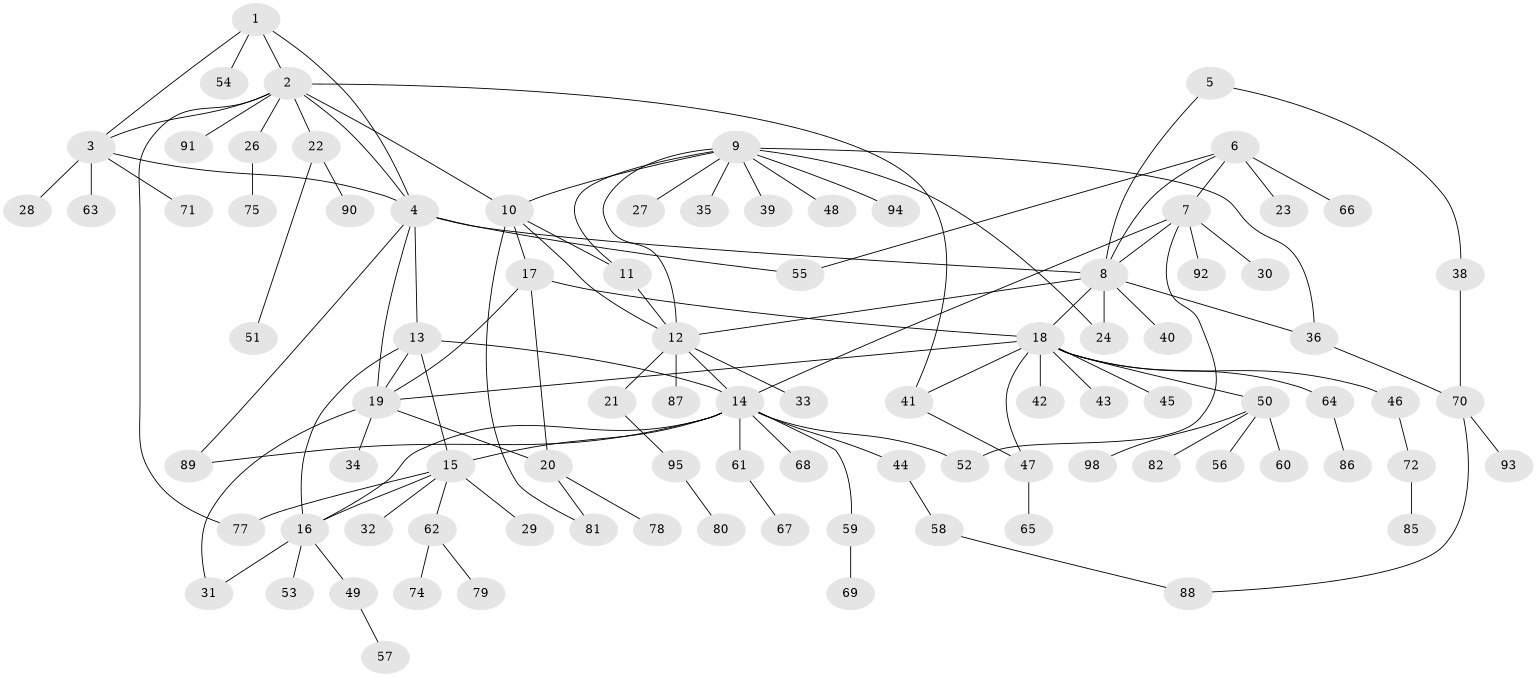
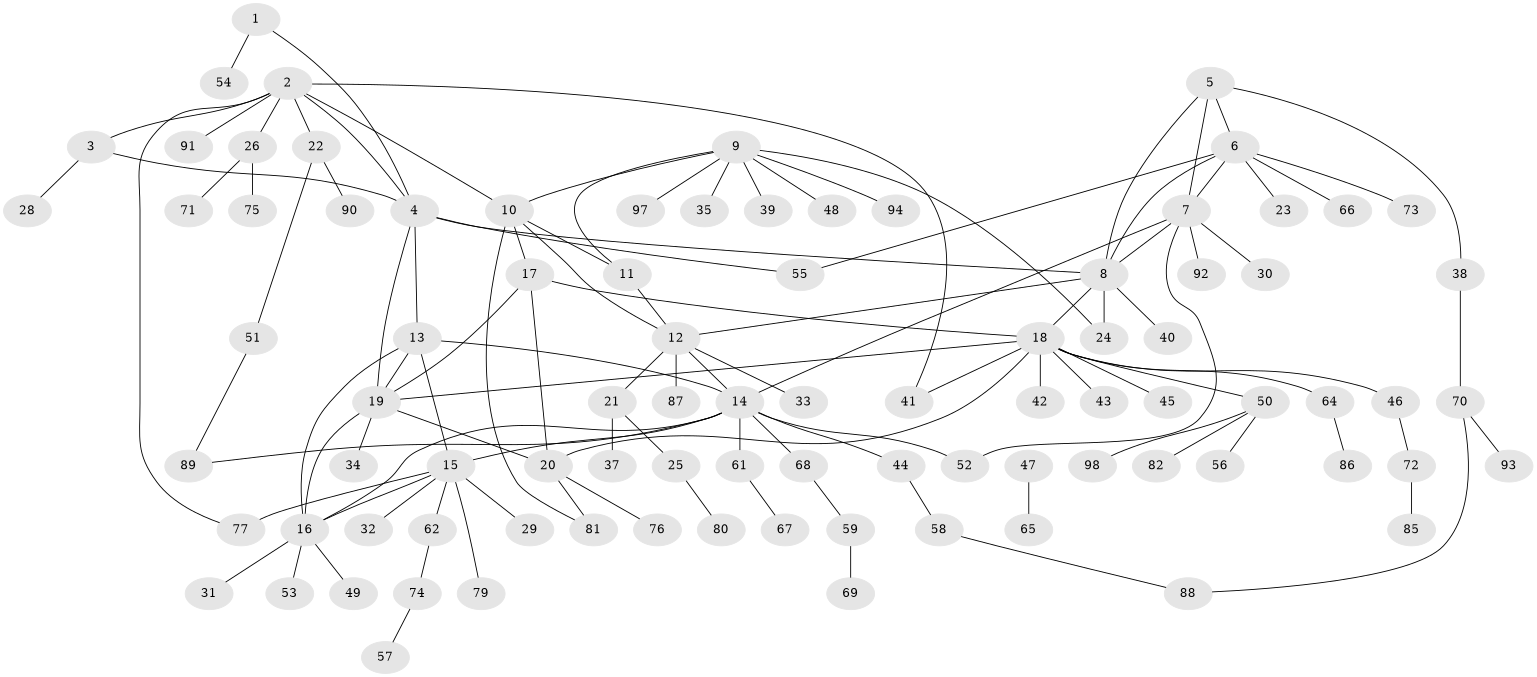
(272, 51) -> none
(173, 82) -> none
none -> (1223, 115)
none -> (1198, 147)
(145, 182) -> (221, 179)
(91, 211) -> none
(641, 211) -> (641, 211)
none -> (1412, 211)
(604, 216) -> none
(1314, 338) -> none
(303, 340) -> (221, 402)
(1006, 400) -> (809, 443)
(969, 434) -> none
(827, 446) -> (827, 498)
none -> (612, 466)
(676, 466) -> (676, 466)
(1284, 466) -> none
(247, 469) -> (319, 456)
(657, 530) -> (657, 530)
(457, 562) -> (468, 530)
(370, 626) -> (401, 626)
